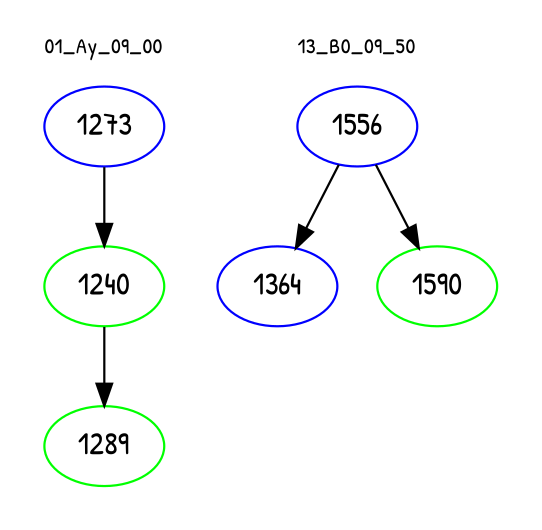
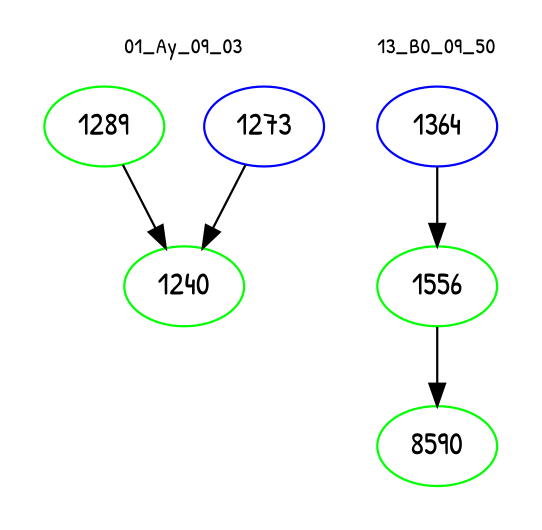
(104, 48) -> (184, 48)
(357, 127) -> (437, 286)
(322, 196) -> (437, 196)
(437, 286) -> (437, 446)
(104, 355) -> (139, 196)
